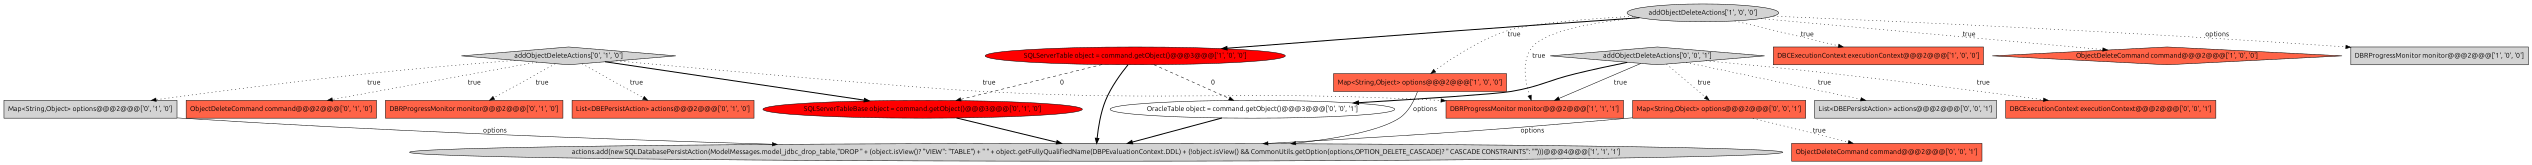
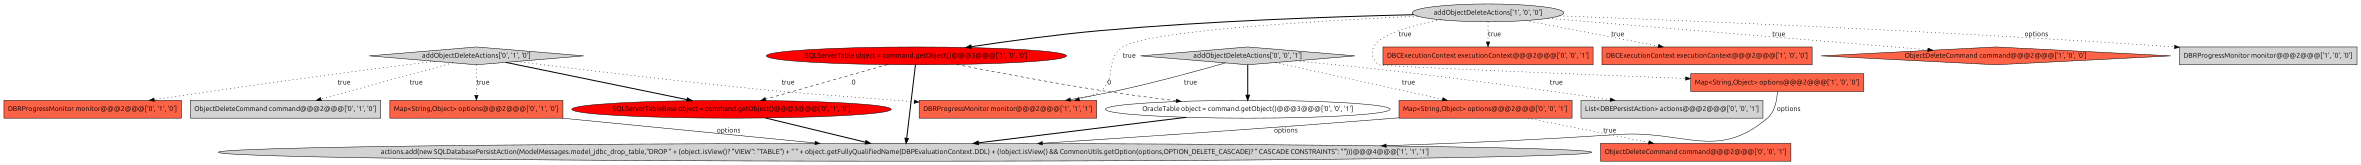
(1875, 78) -> (1488, 32)
(90, 109) -> (476, 109)
(281, 109) -> (286, 109)
(663, 109) -> none
